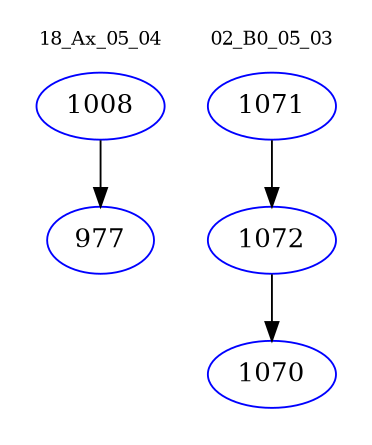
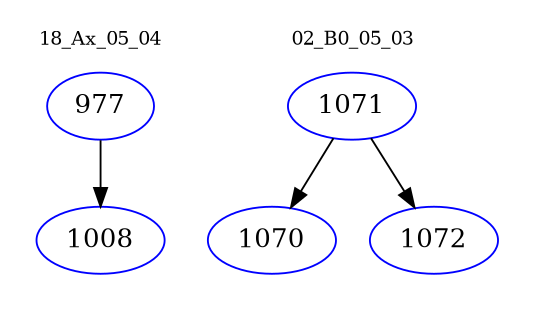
(101, 164) -> (101, 164)
(272, 298) -> (317, 165)
